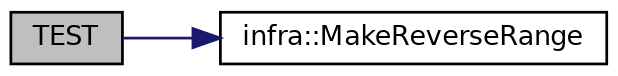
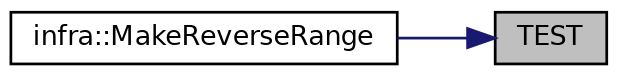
(158, 38) -> (432, 38)
